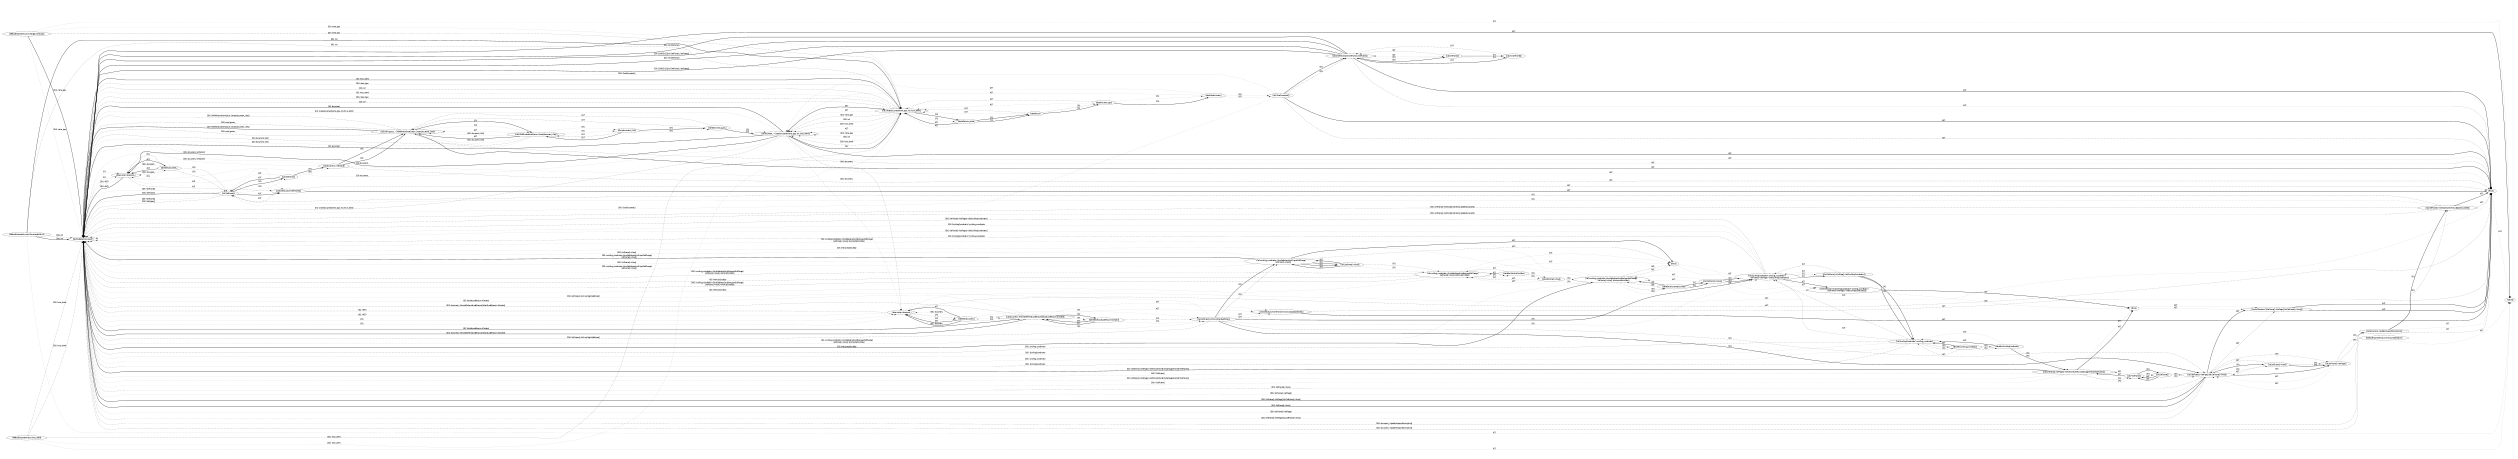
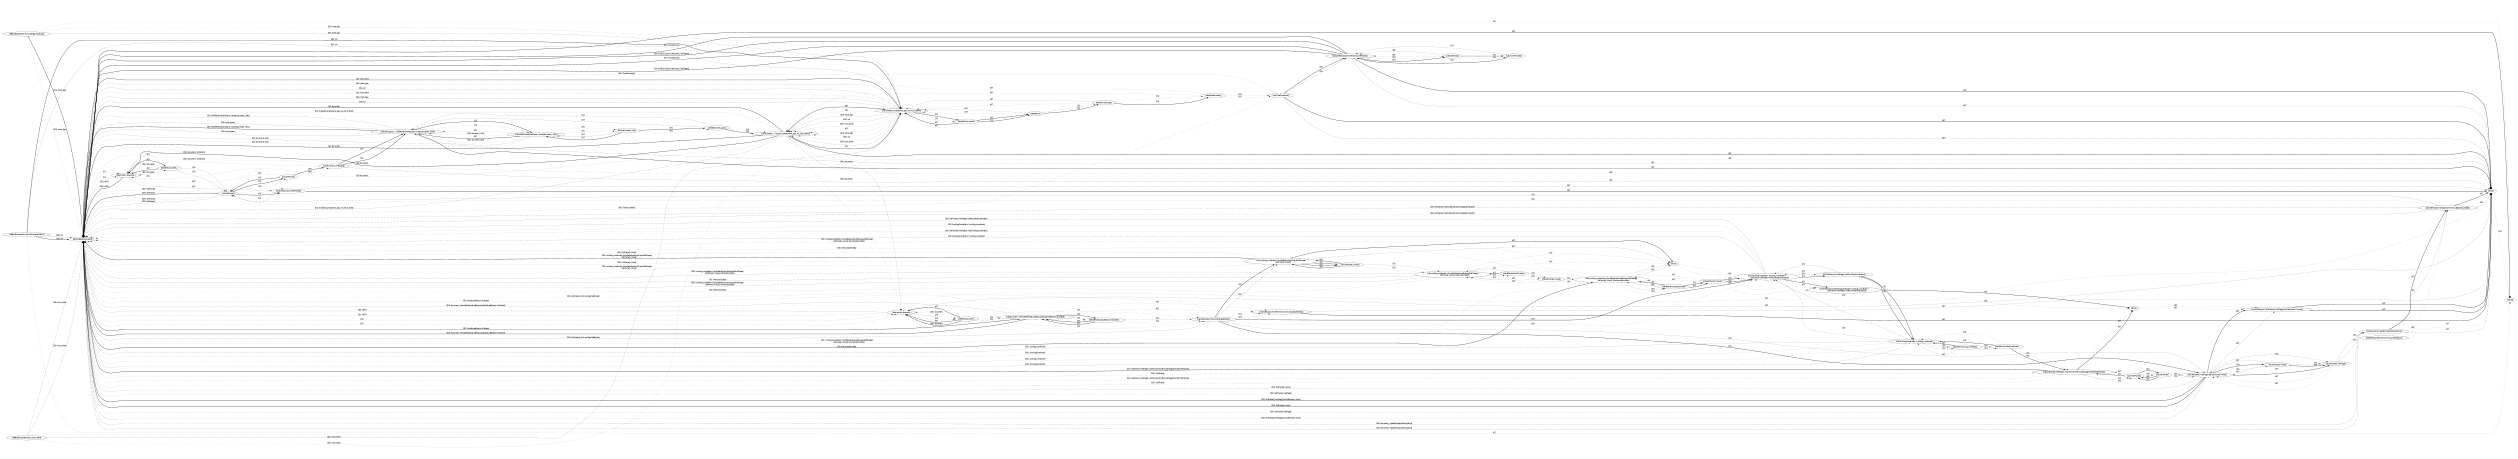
(2458, 342) -> (2433, 277)
(1338, 450) -> none
